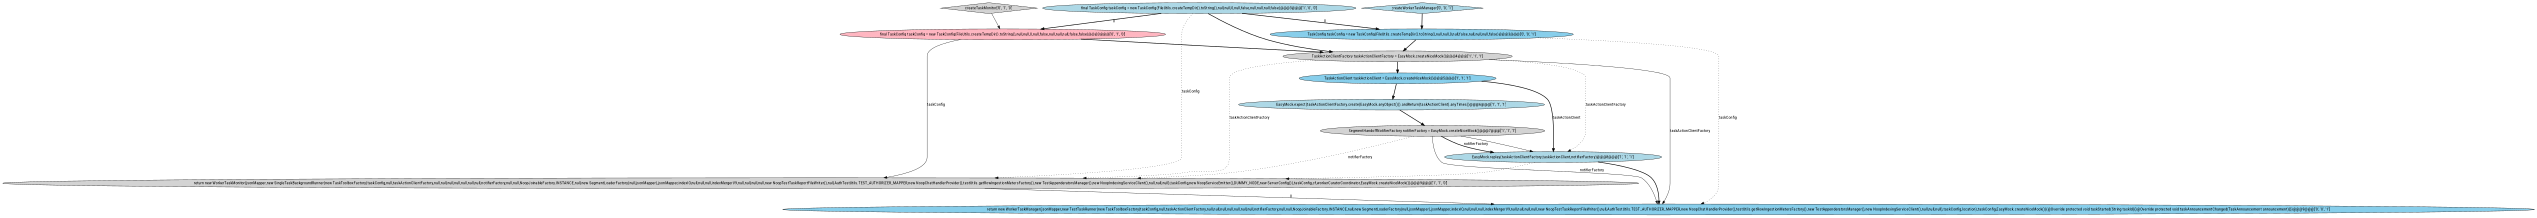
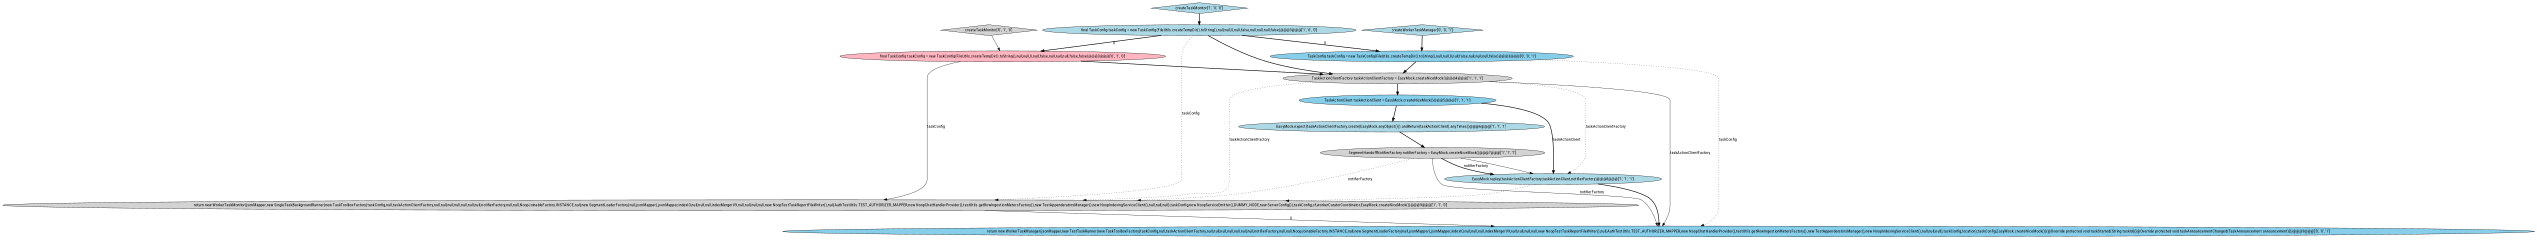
none -> (1199, 8)
